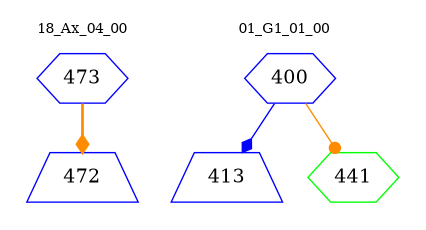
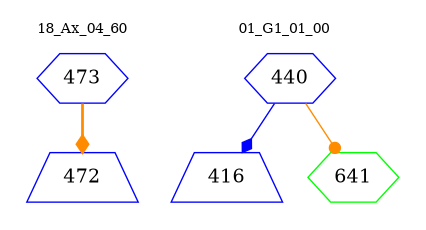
(82, 30) -> (82, 30)
(290, 78) -> (290, 78)
(227, 177) -> (227, 177)
(353, 177) -> (353, 177)
